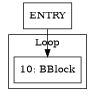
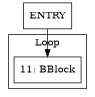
(48, 70) -> (48, 70)
